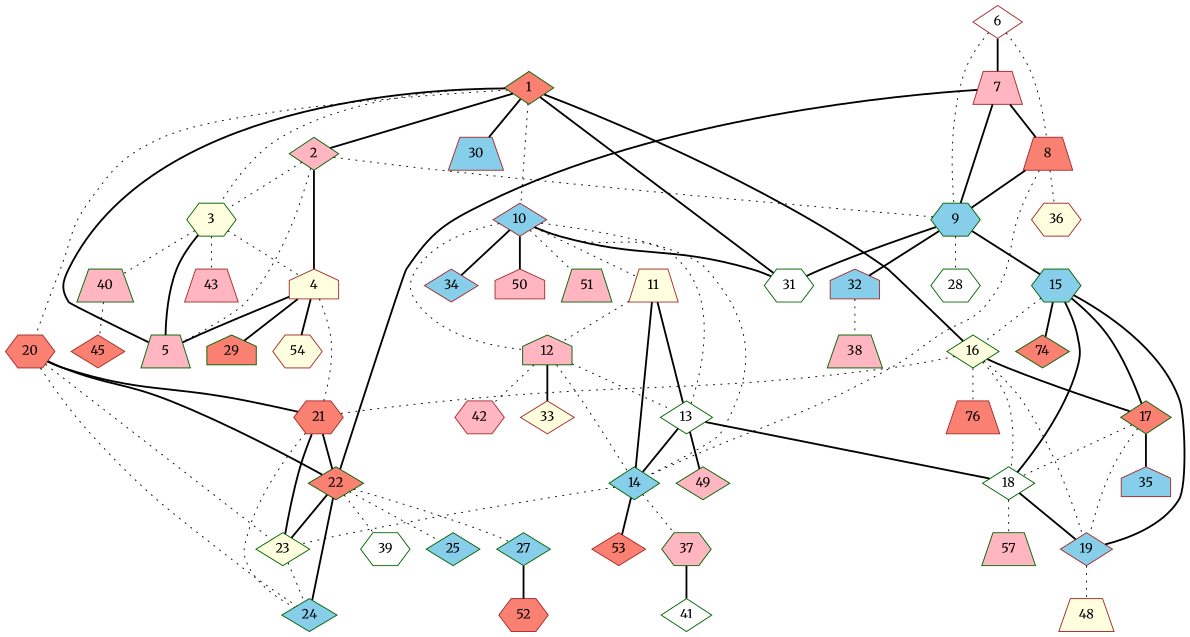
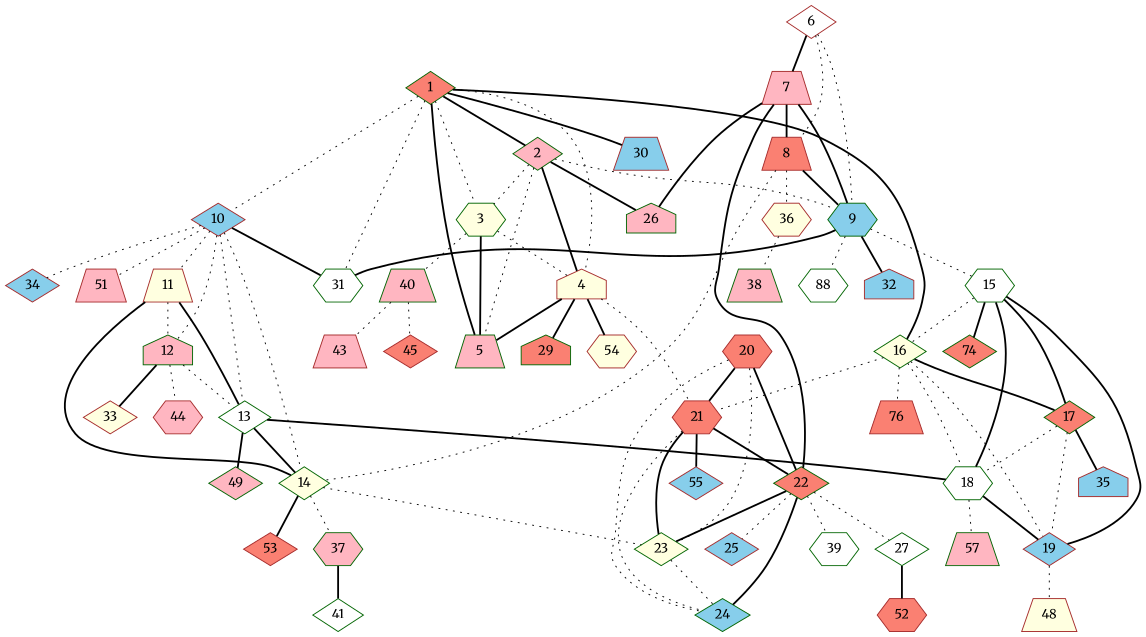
(213, 123) -> (572, 140)
(657, 185) -> (385, 185)
none -> (651, 220)
(1004, 252) -> (924, 254)
(211, 253) -> (373, 319)
(486, 253) -> (123, 249)
(520, 286) -> none
(587, 286) -> (101, 286)
(956, 286) -> (823, 286)
(1056, 286) -> (990, 286)
(855, 317) -> (771, 253)
(480, 417) -> (178, 417)
(593, 417) -> none
(634, 483) -> (304, 483)
none -> (696, 483)
(1009, 483) -> (968, 483)
(453, 549) -> (732, 549)
(524, 549) -> (902, 549)
